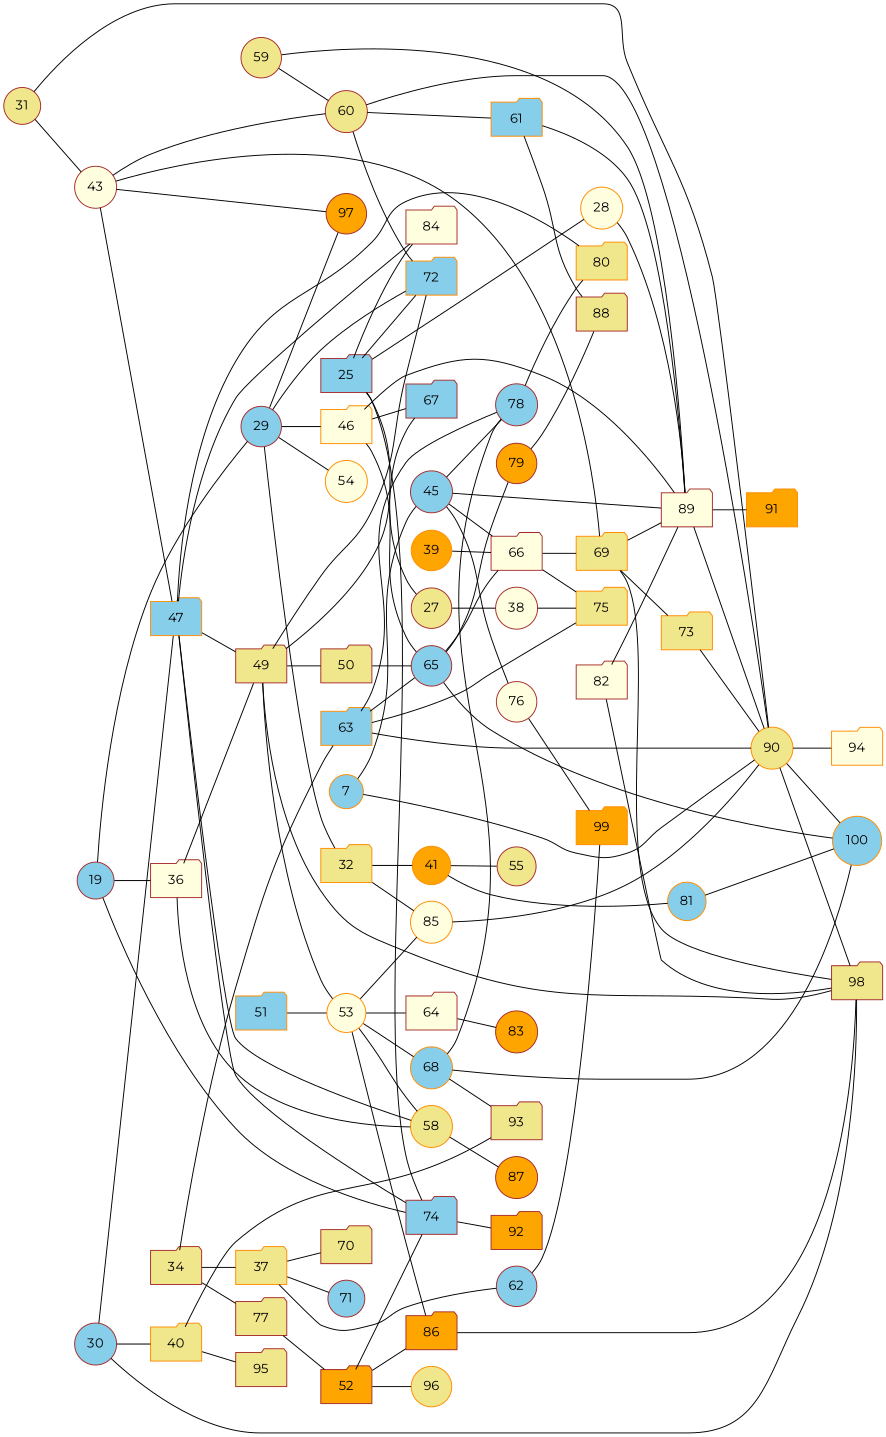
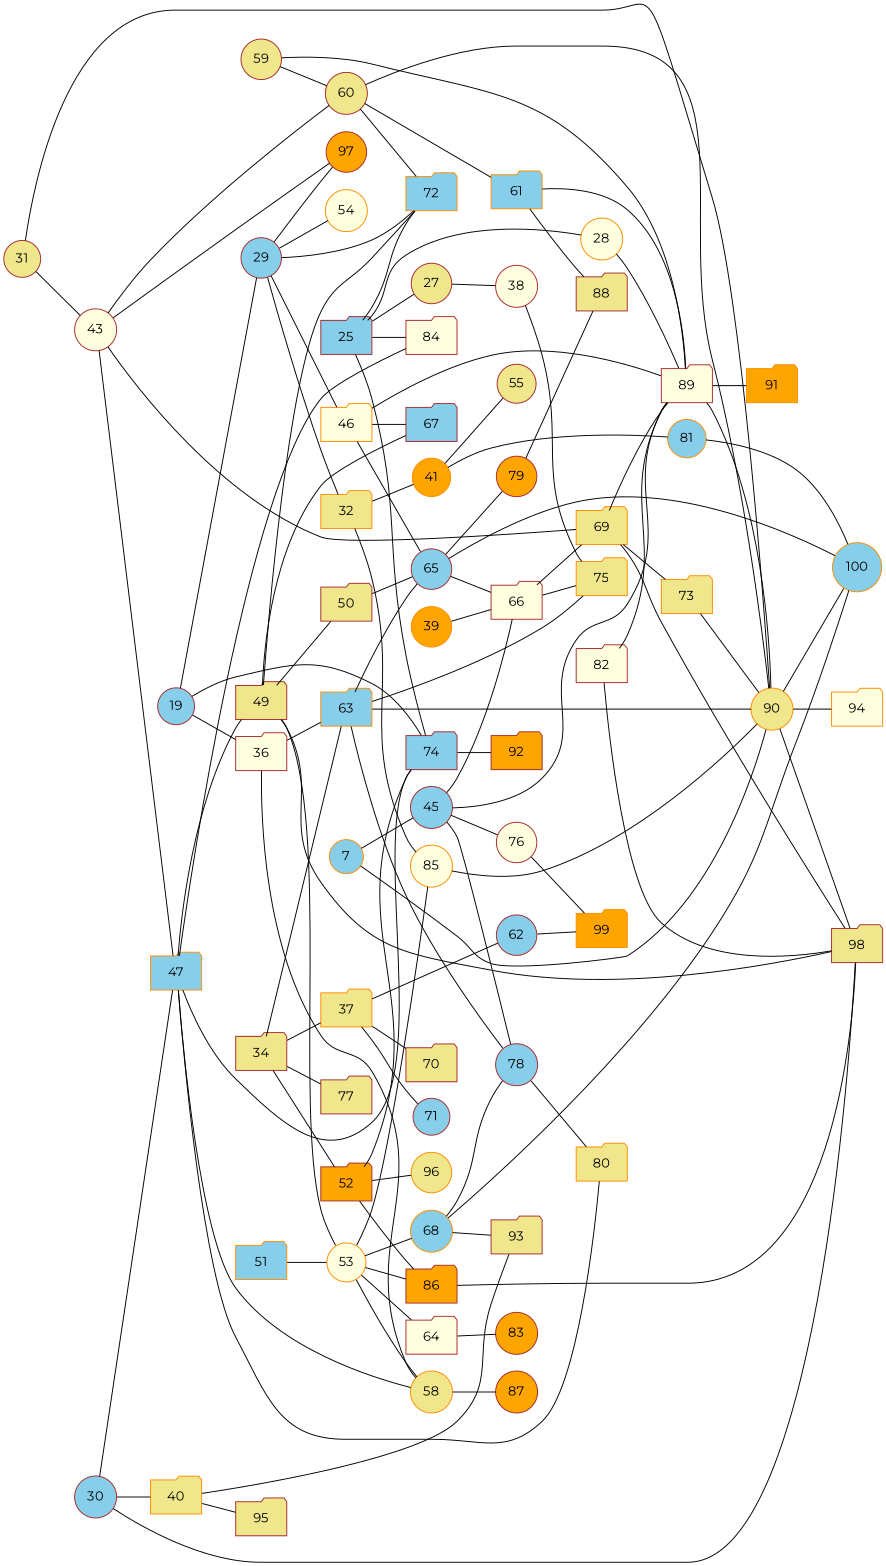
(219, 773) -> (304, 731)
(304, 1353) -> (304, 1119)
